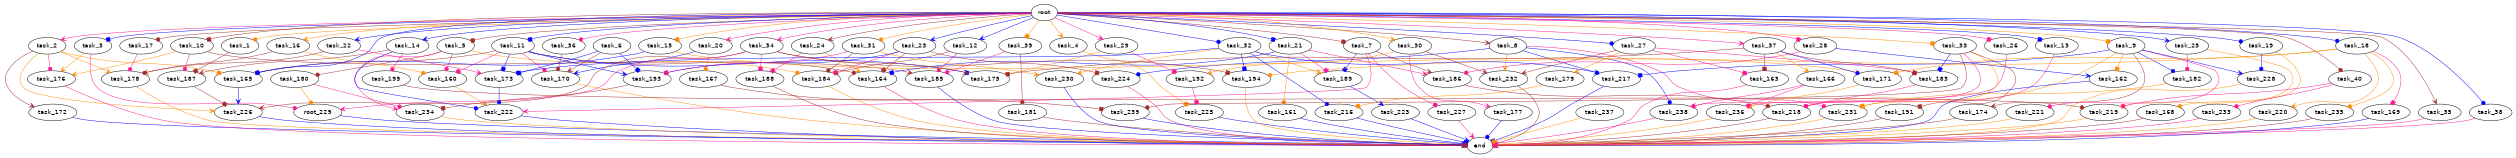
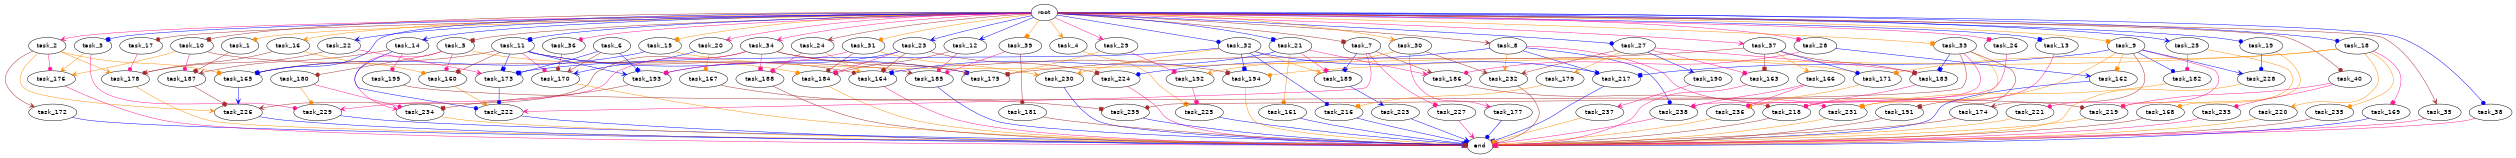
(481, 61) -> (481, 61)
none -> (1708, 79)
(318, 112) -> (318, 112)
